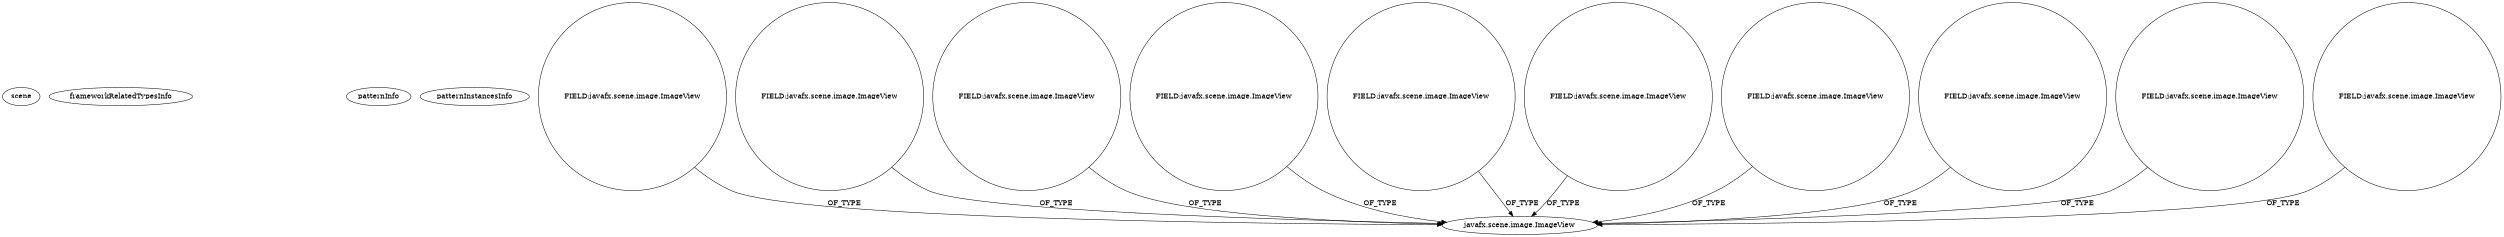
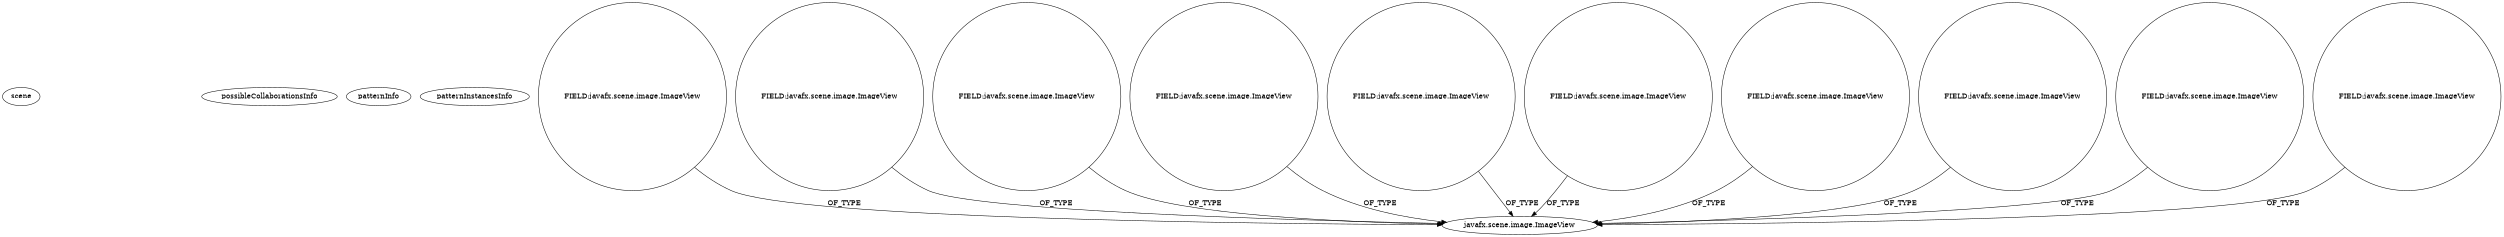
(121, 97) -> none
none -> (269, 97)
